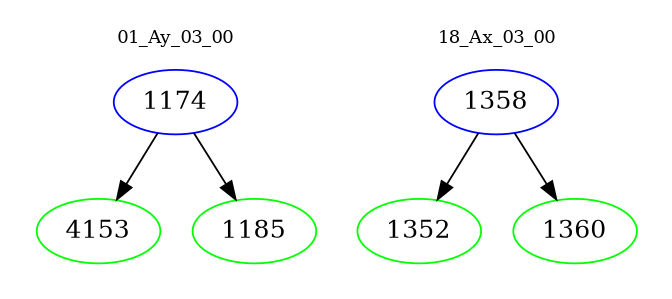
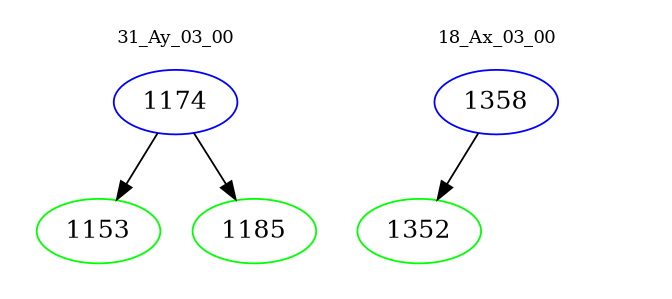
(176, 39) -> (176, 39)
(99, 231) -> (99, 231)
(575, 231) -> none
